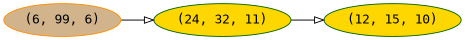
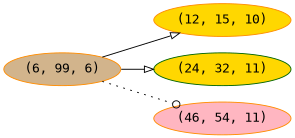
(303, 20) -> (137, 46)
(393, 20) -> (222, 20)
none -> (222, 118)
